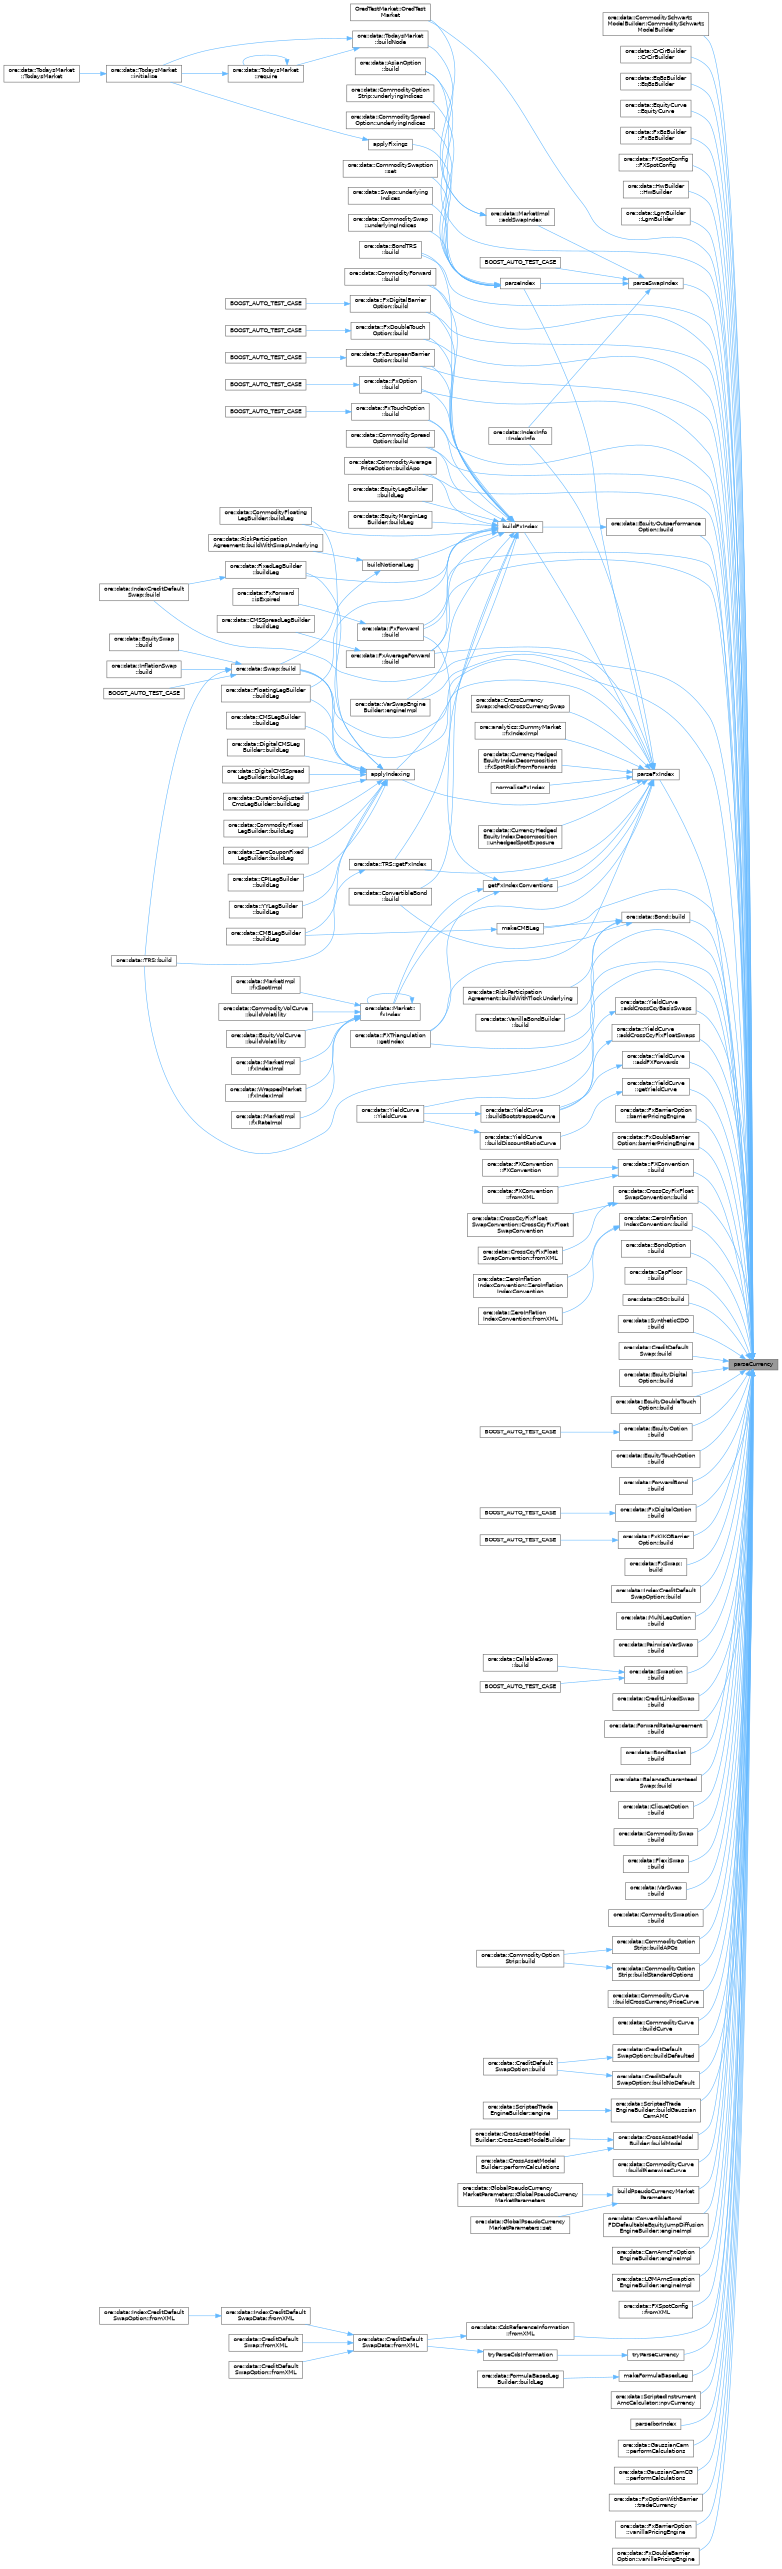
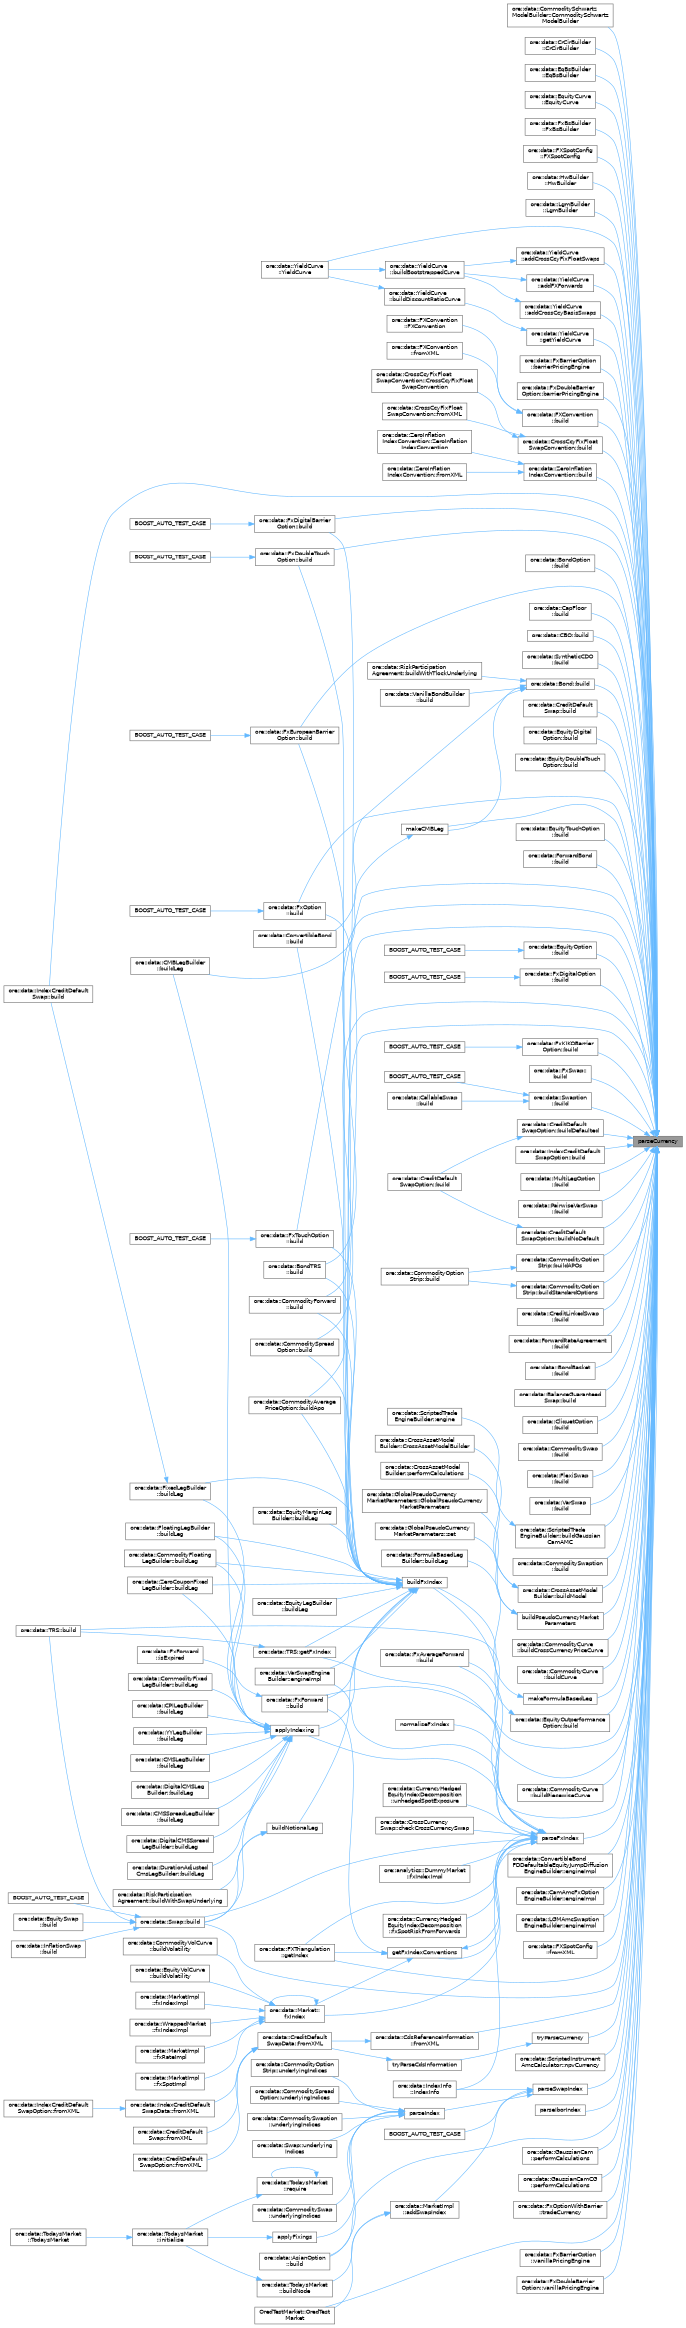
(325, 57) -> none
(390, 169) -> (295, 2122)
(600, 522) -> none
(463, 559) -> (305, 1584)
(325, 641) -> (257, 1780)
